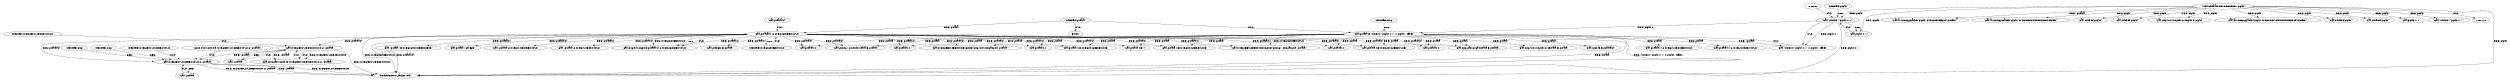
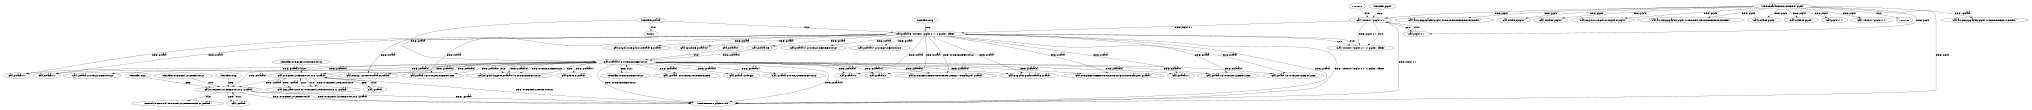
(965, 36) -> (701, 56)
(1747, 41) -> (1340, 41)
(720, 48) -> (573, 76)
(208, 55) -> (204, 96)
